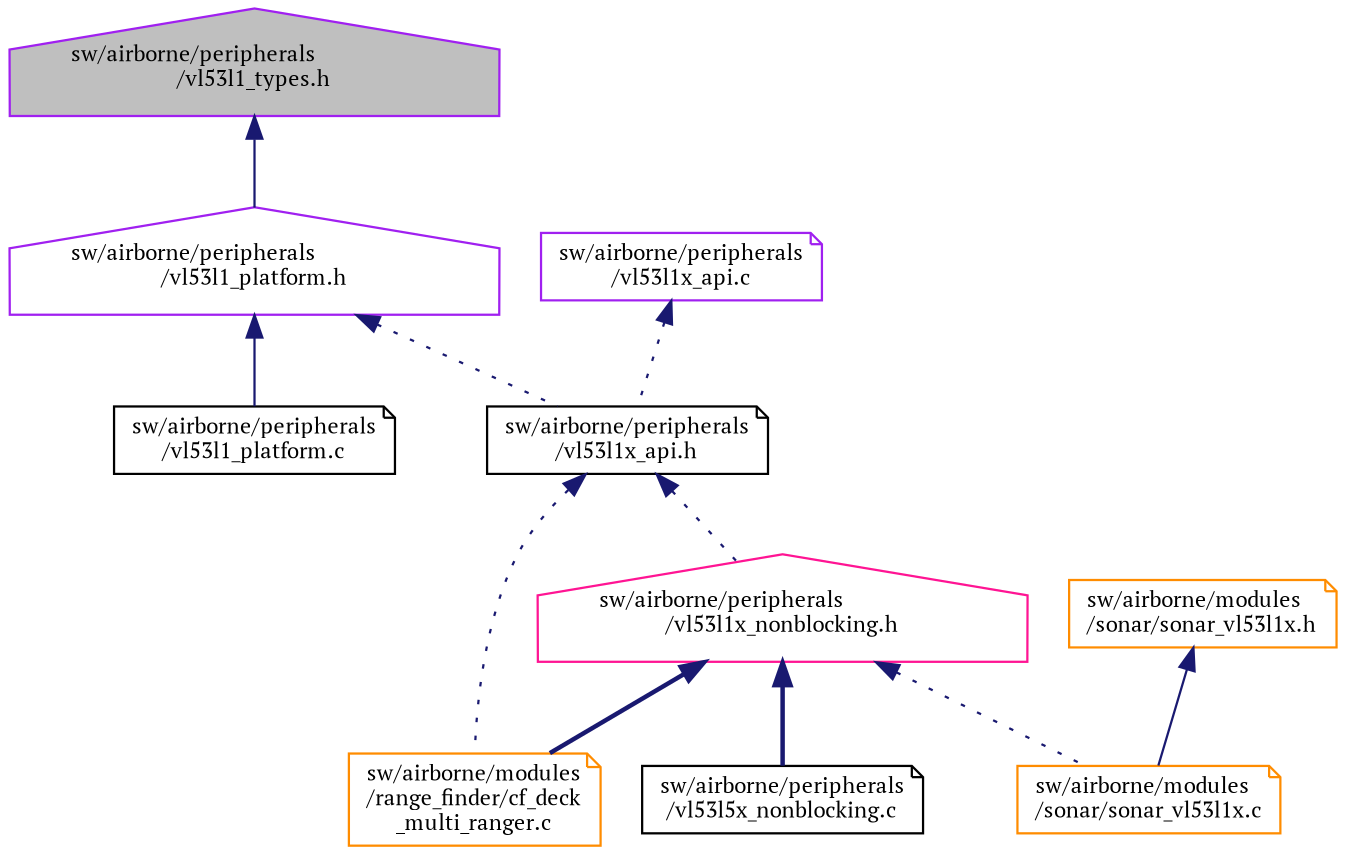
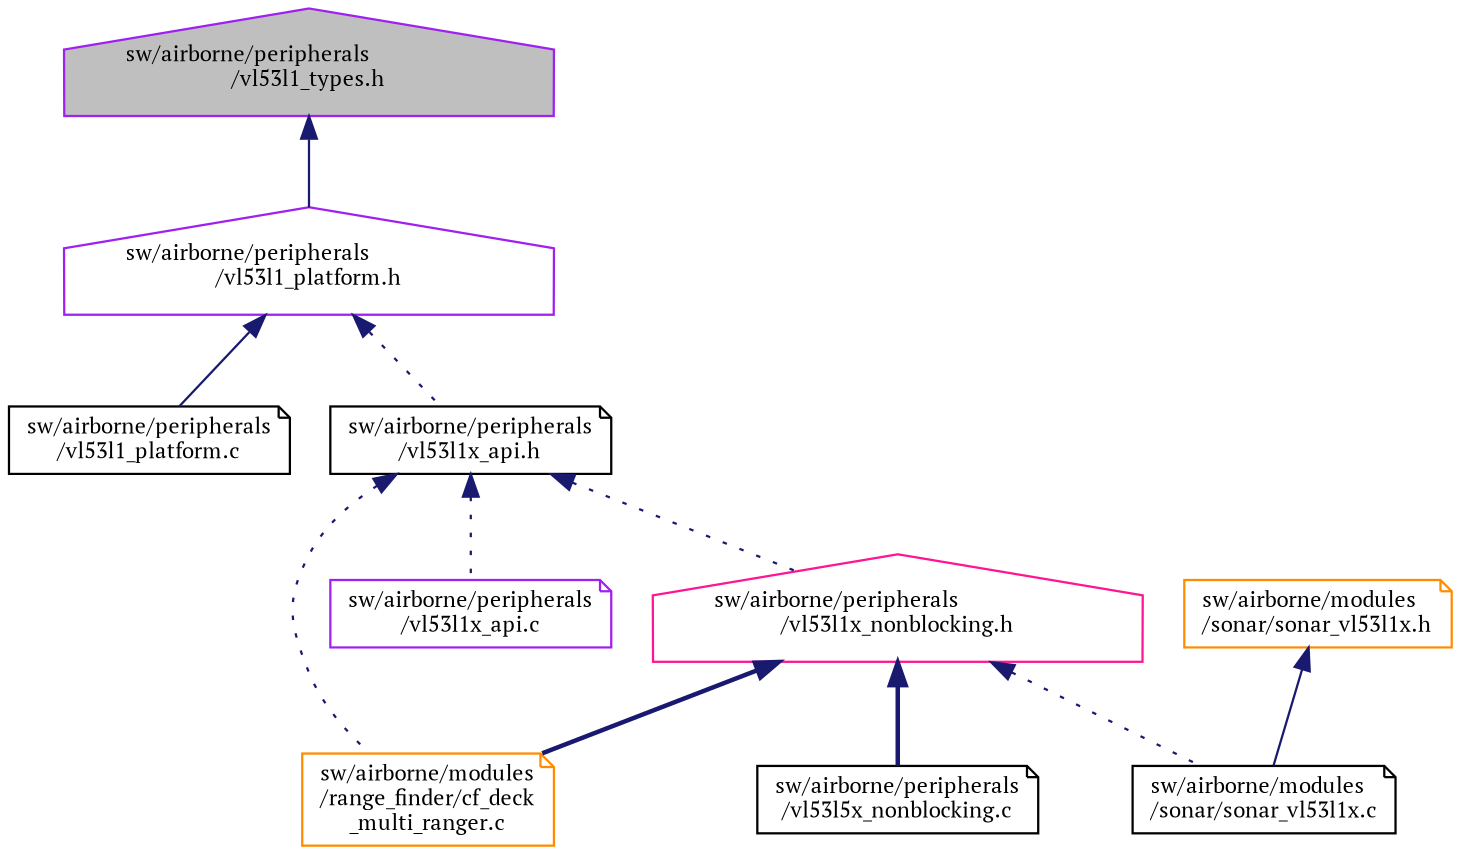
(651, 364) -> (471, 538)
(1149, 800) -> (1264, 800)
